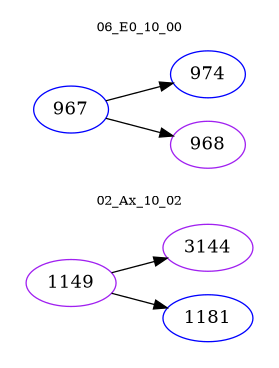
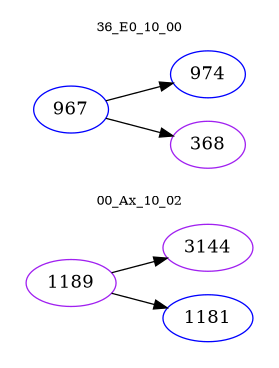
(140, 28) -> (140, 28)
(208, 145) -> (208, 145)
(139, 201) -> (139, 201)
(71, 283) -> (71, 283)
